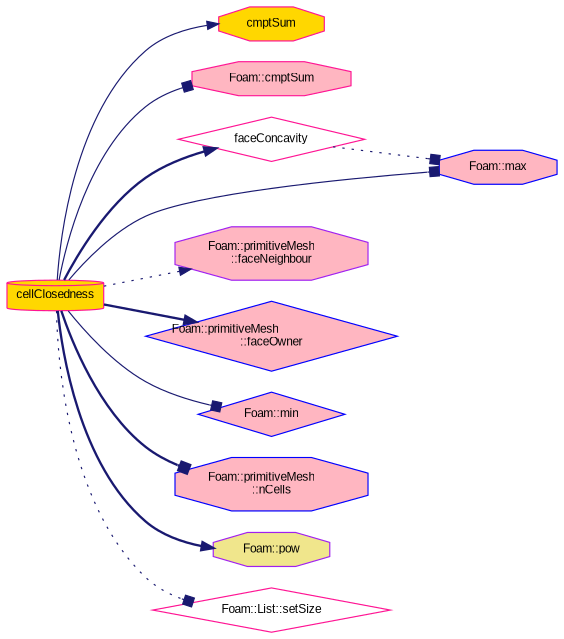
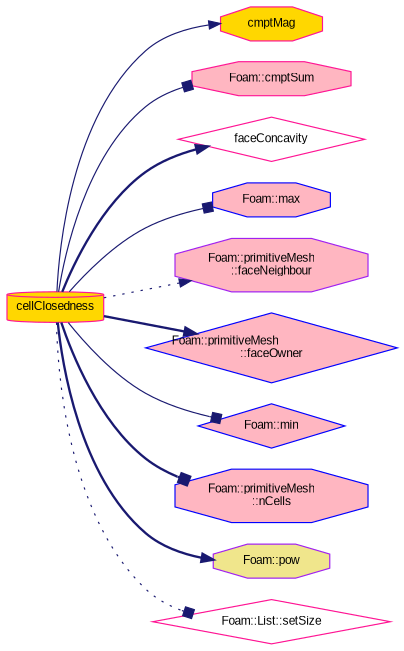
(272, 24) -> (272, 24)
(380, 153) -> none
